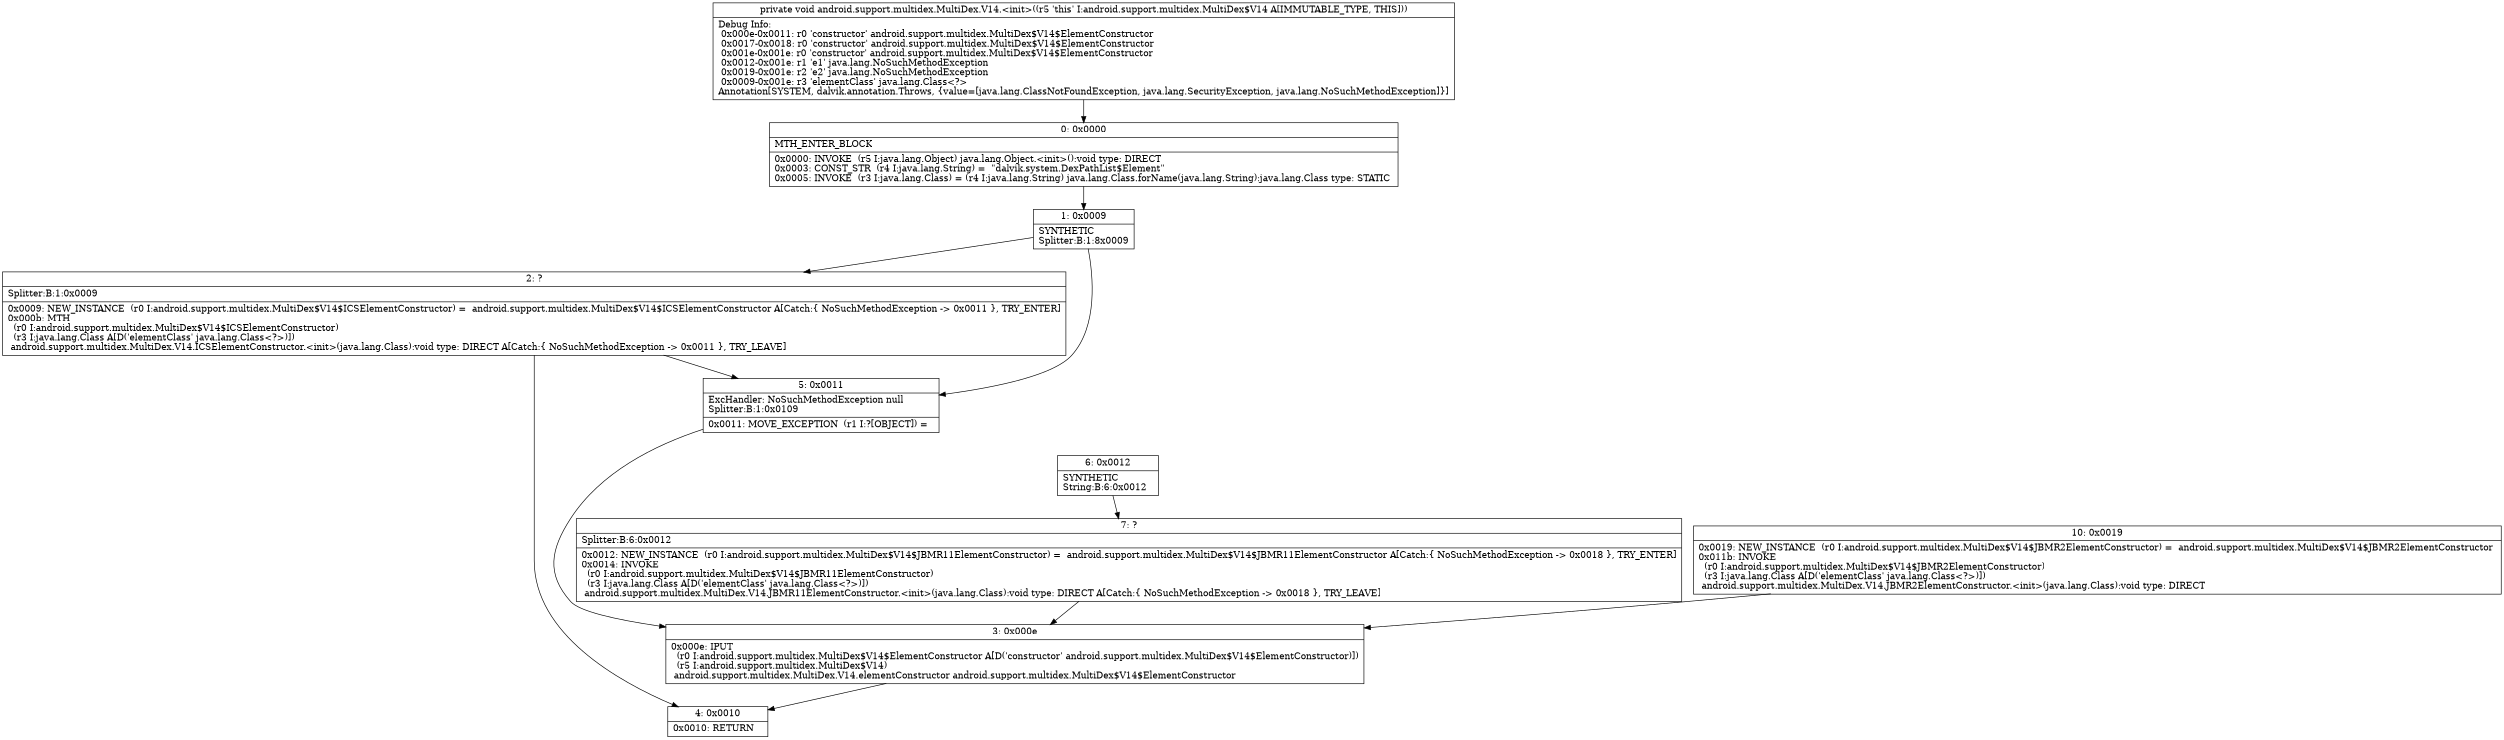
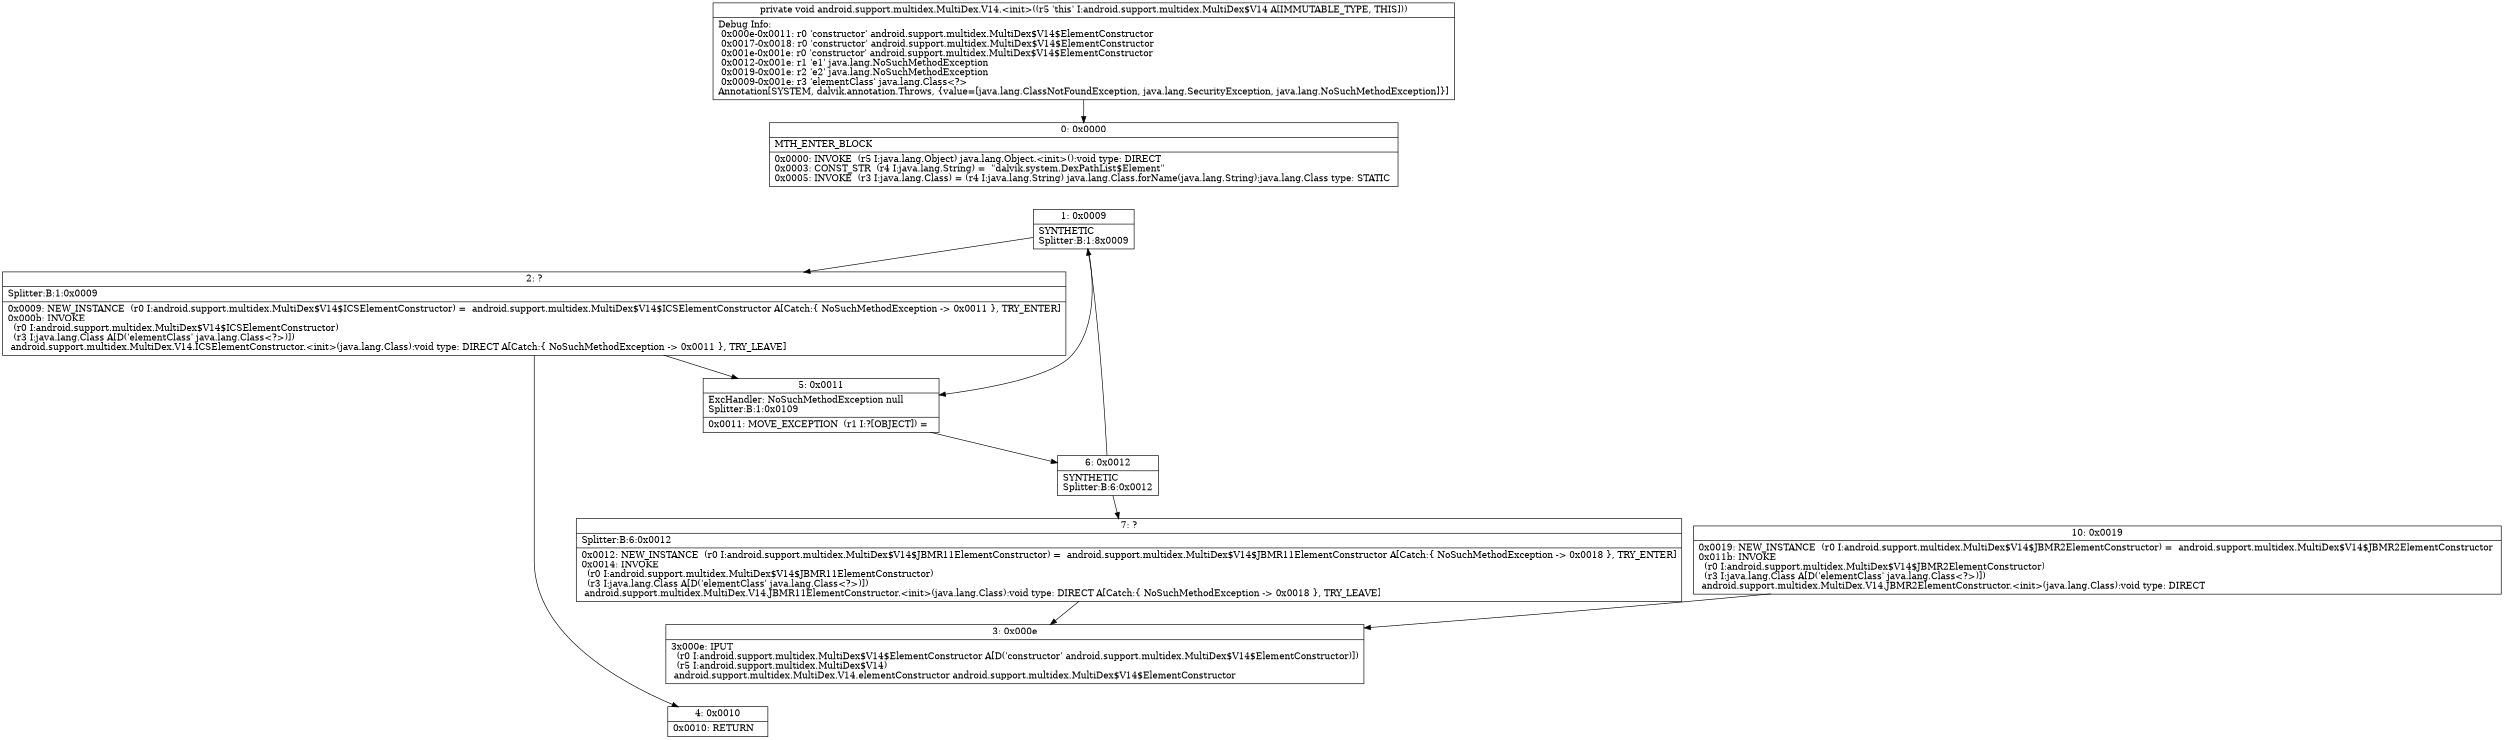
(1084, 195) -> (1100, 355)
(42, 319) -> (49, 319)
(1105, 488) -> (1108, 488)
(565, 528) -> (991, 447)
(705, 647) -> (705, 647)
(830, 696) -> none
